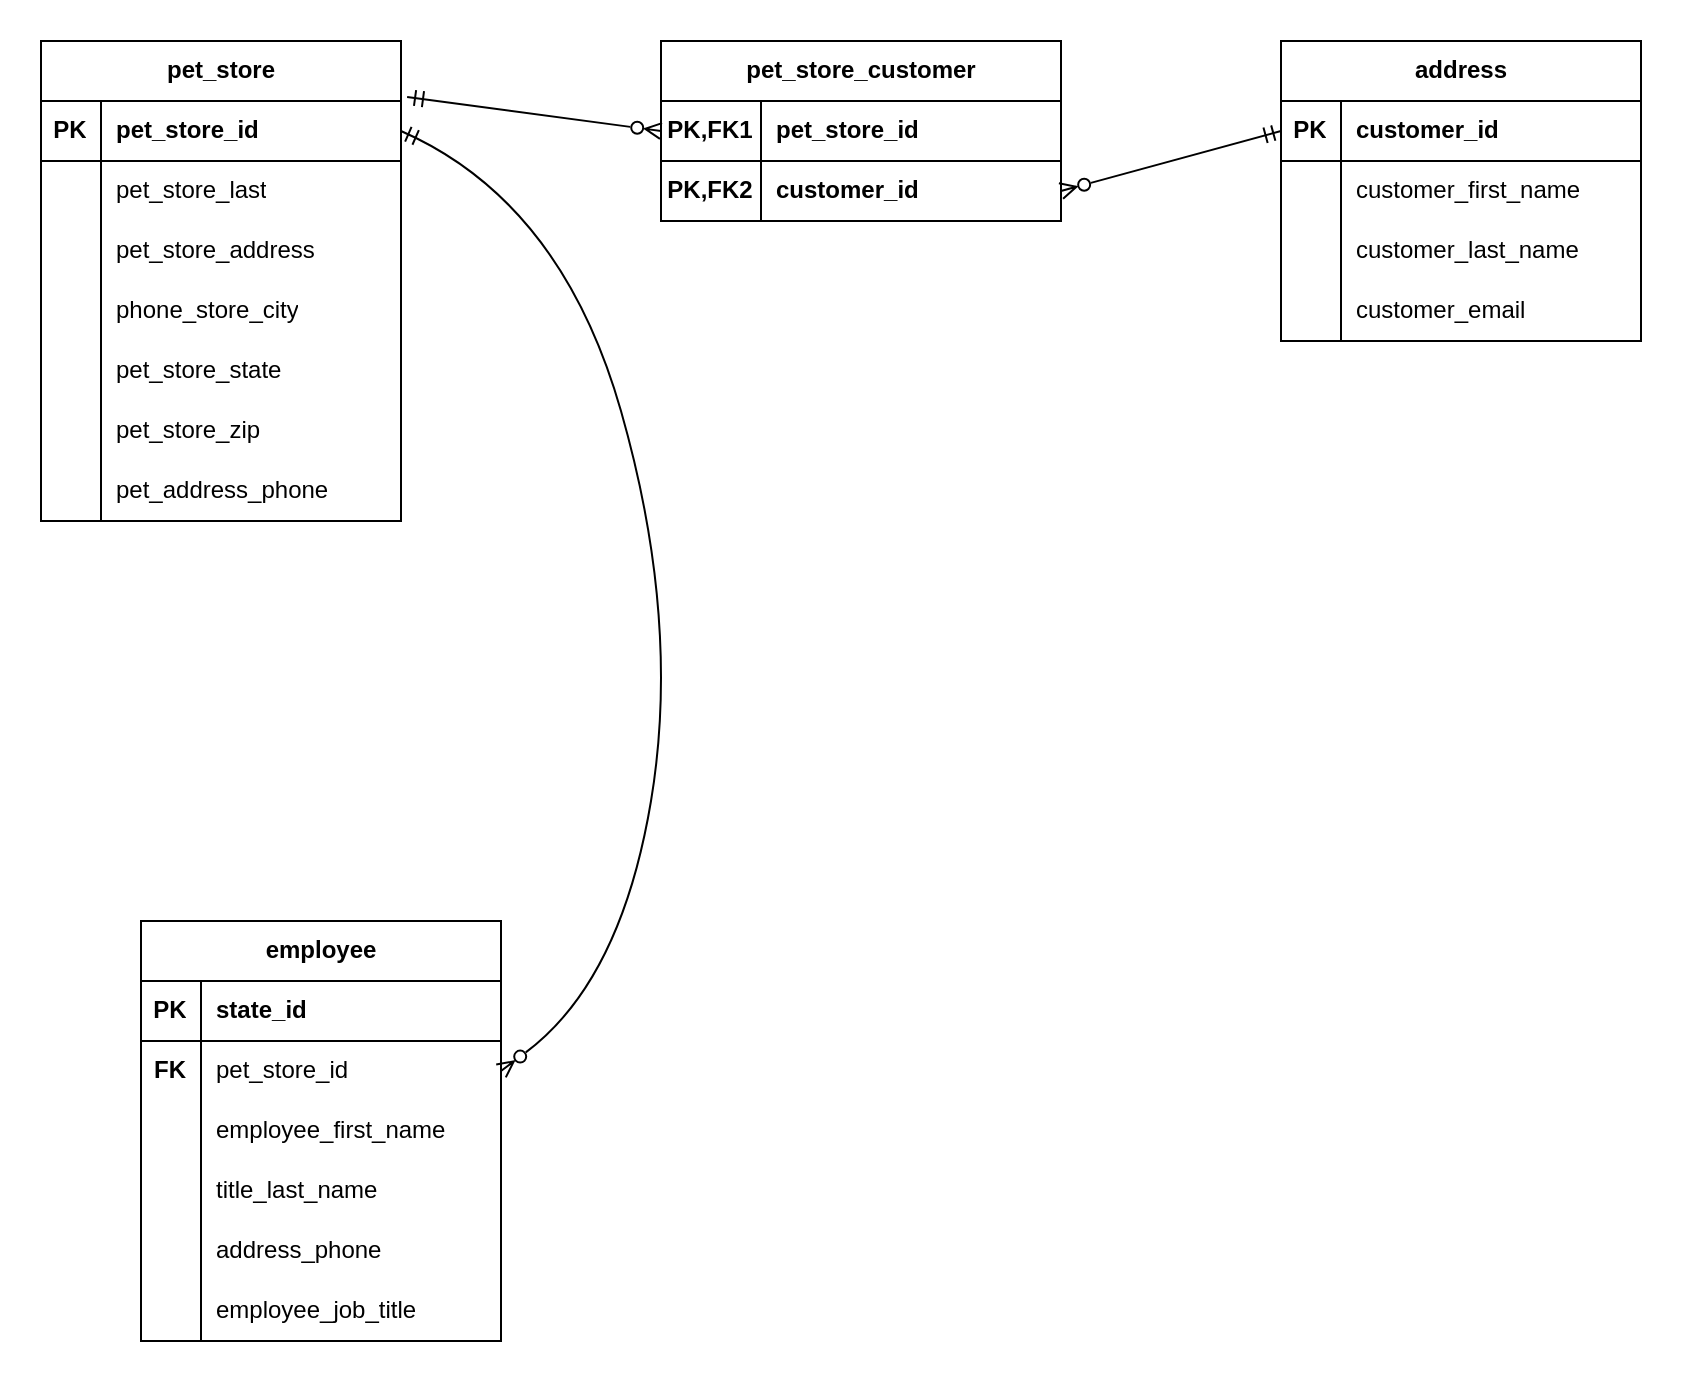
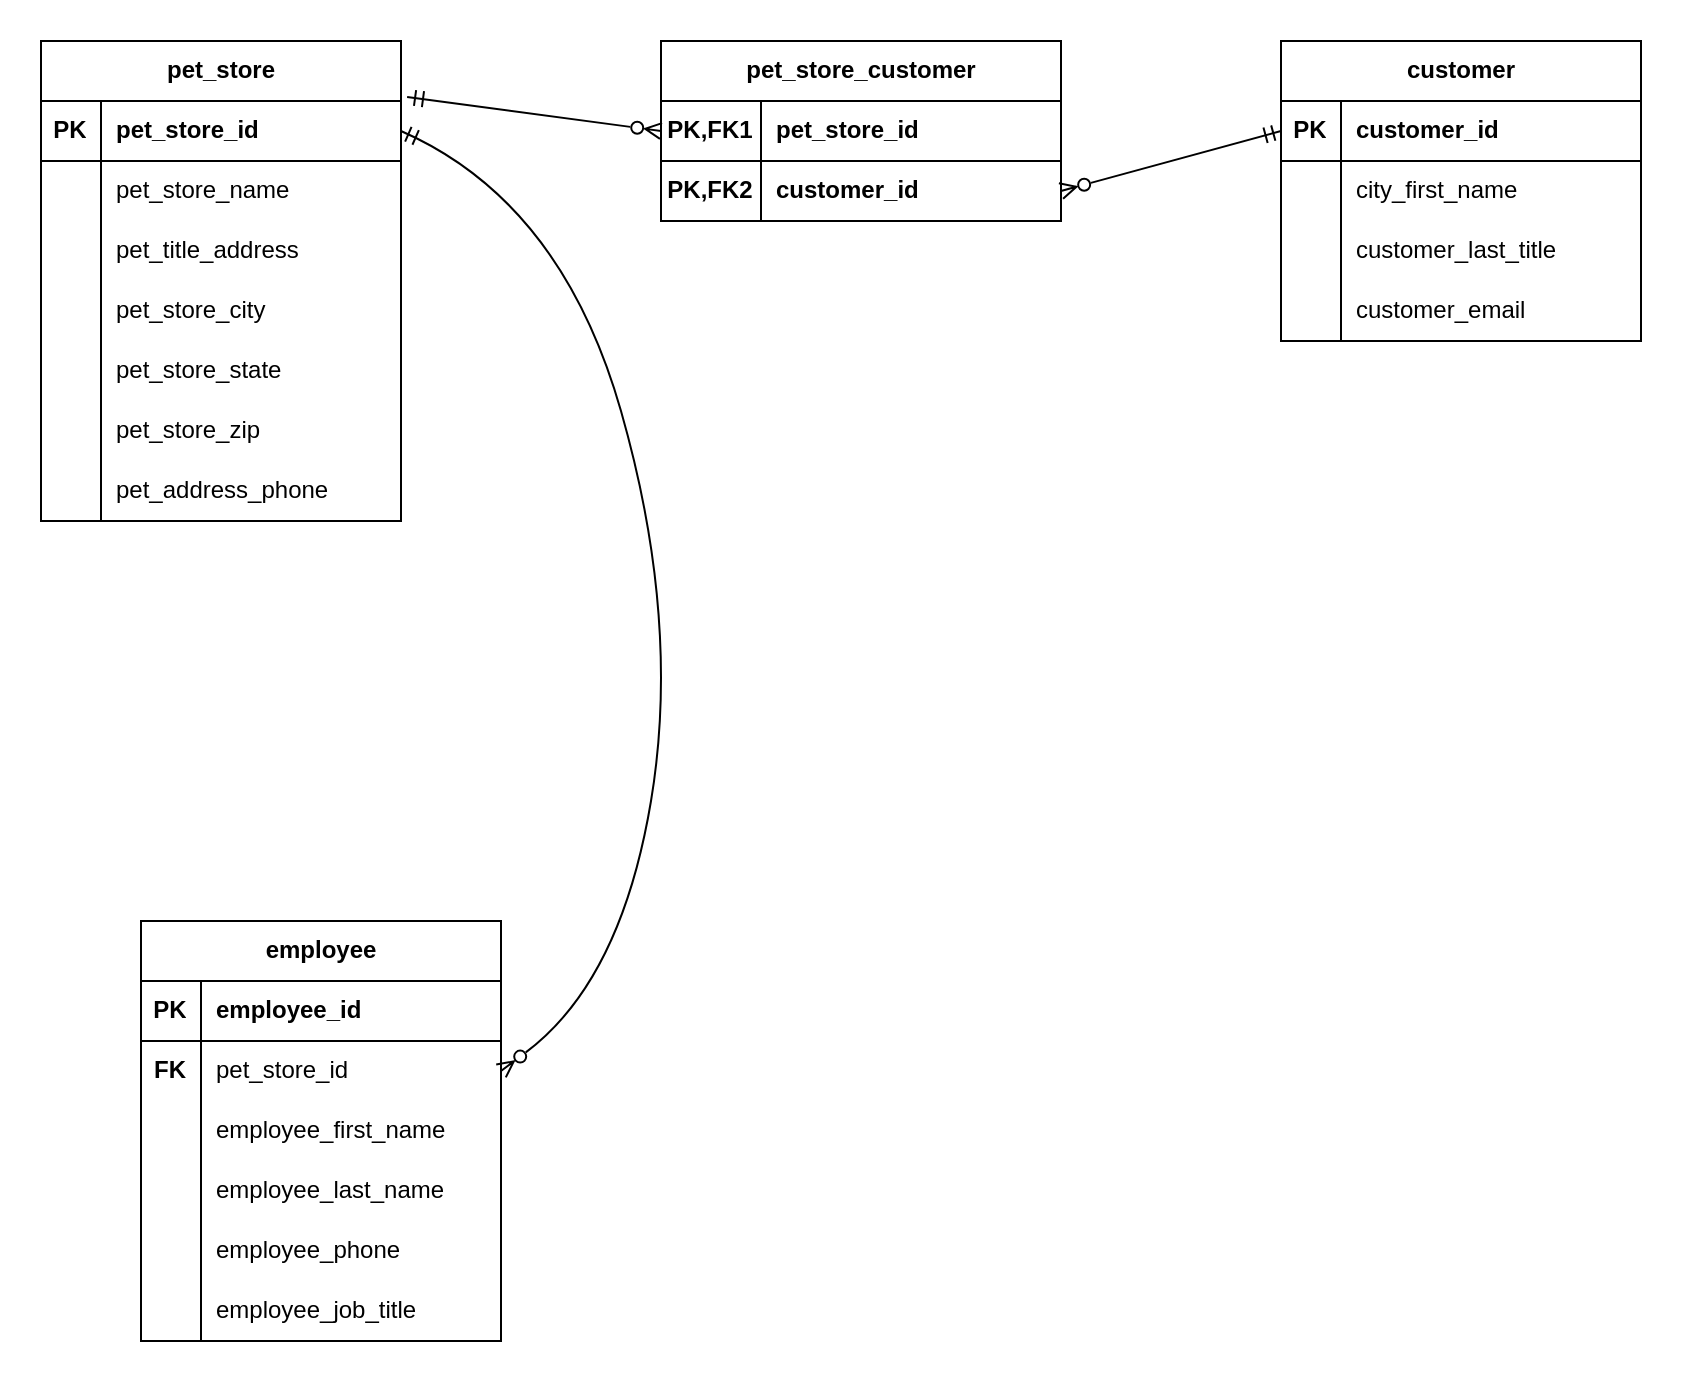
(1462, 71) -> (1462, 71)
(208, 191) -> (211, 191)
(1482, 191) -> (1452, 191)
(231, 251) -> (225, 251)
(1475, 251) -> (1475, 251)
(221, 311) -> (208, 311)
(268, 1011) -> (285, 1011)
(308, 1191) -> (332, 1191)
(304, 1251) -> (308, 1251)
